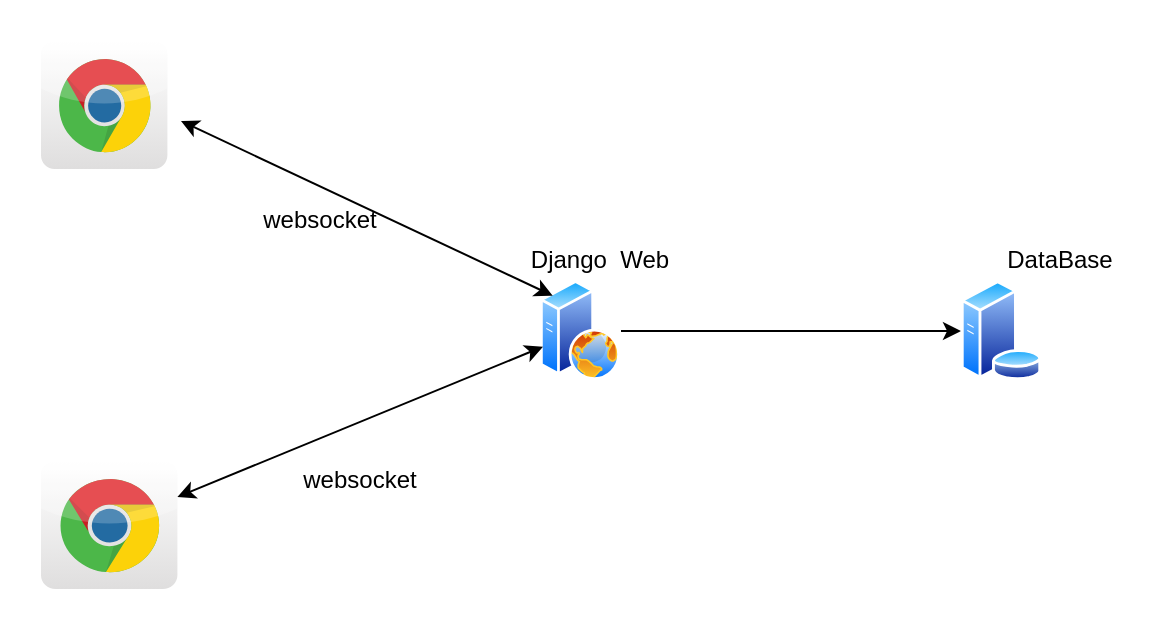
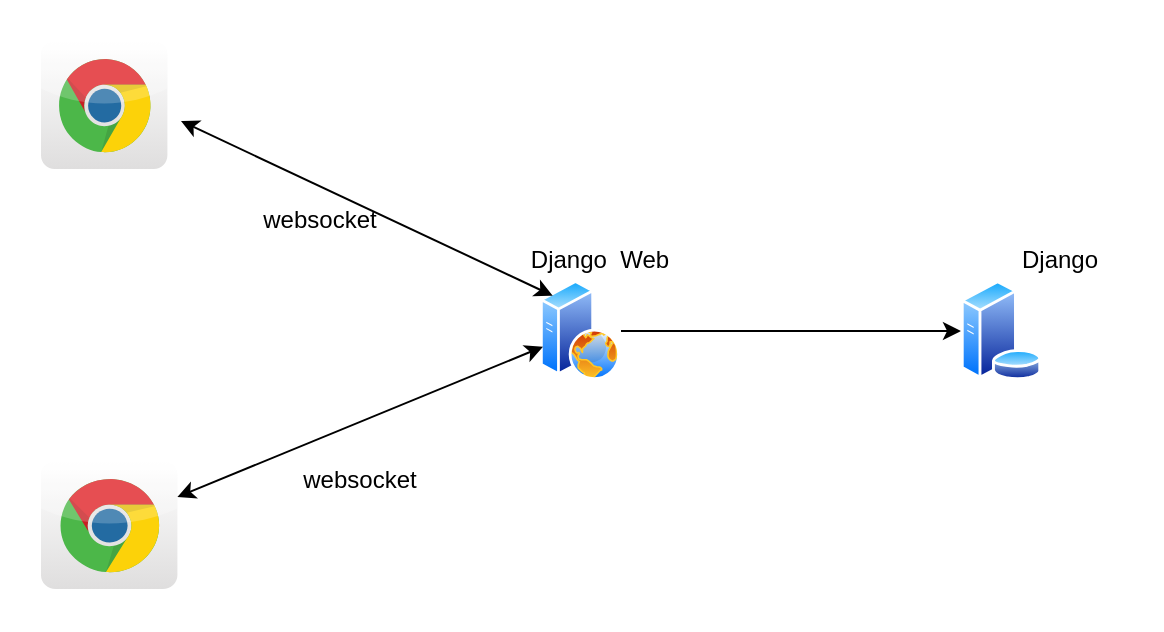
(1061, 261) -> (1061, 261)
